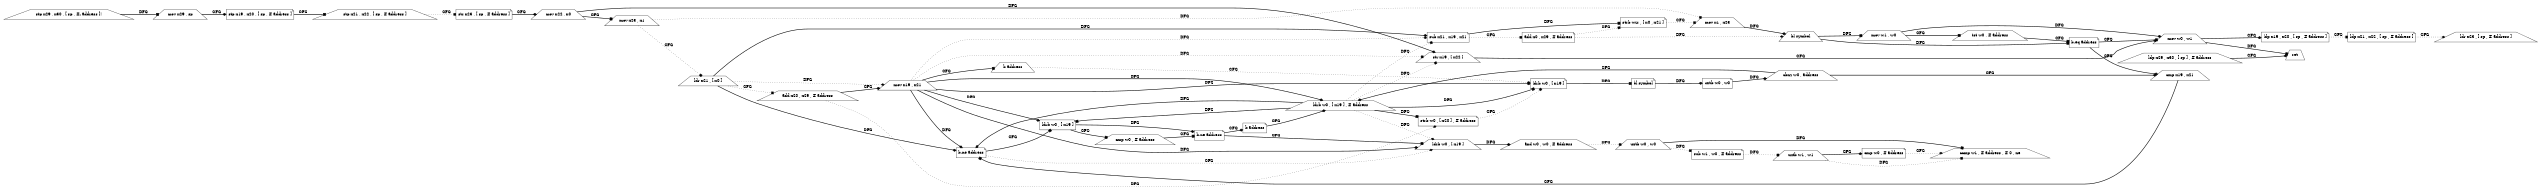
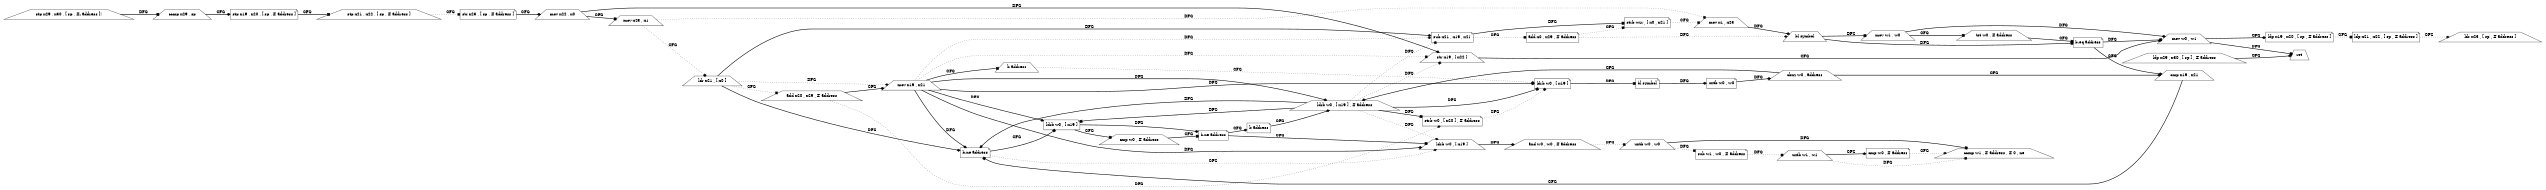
(180, 14) -> (182, 14)
(2108, 40) -> (2113, 40)
